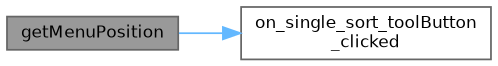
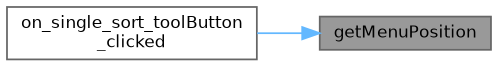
(201, 33) -> (280, 33)
